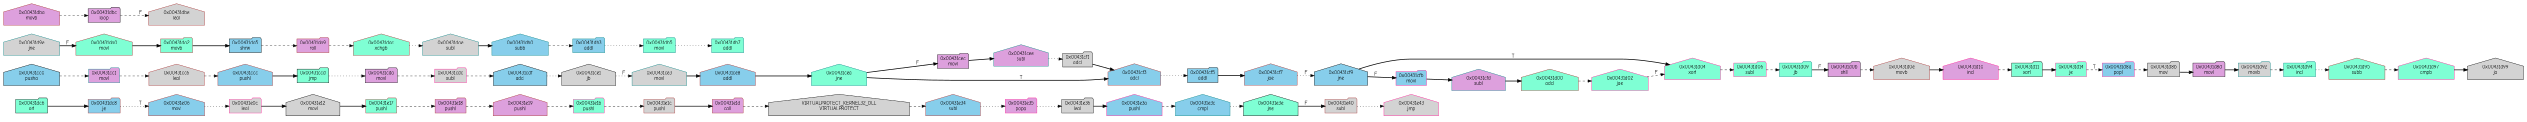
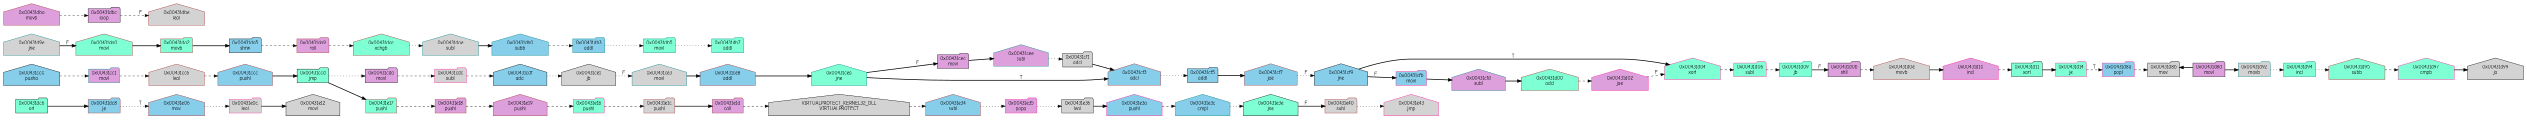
(2275, 70) -> (2275, 70)
(2184, 72) -> (2188, 67)
(1620, 81) -> (1620, 81)
(351, 106) -> (346, 90)
